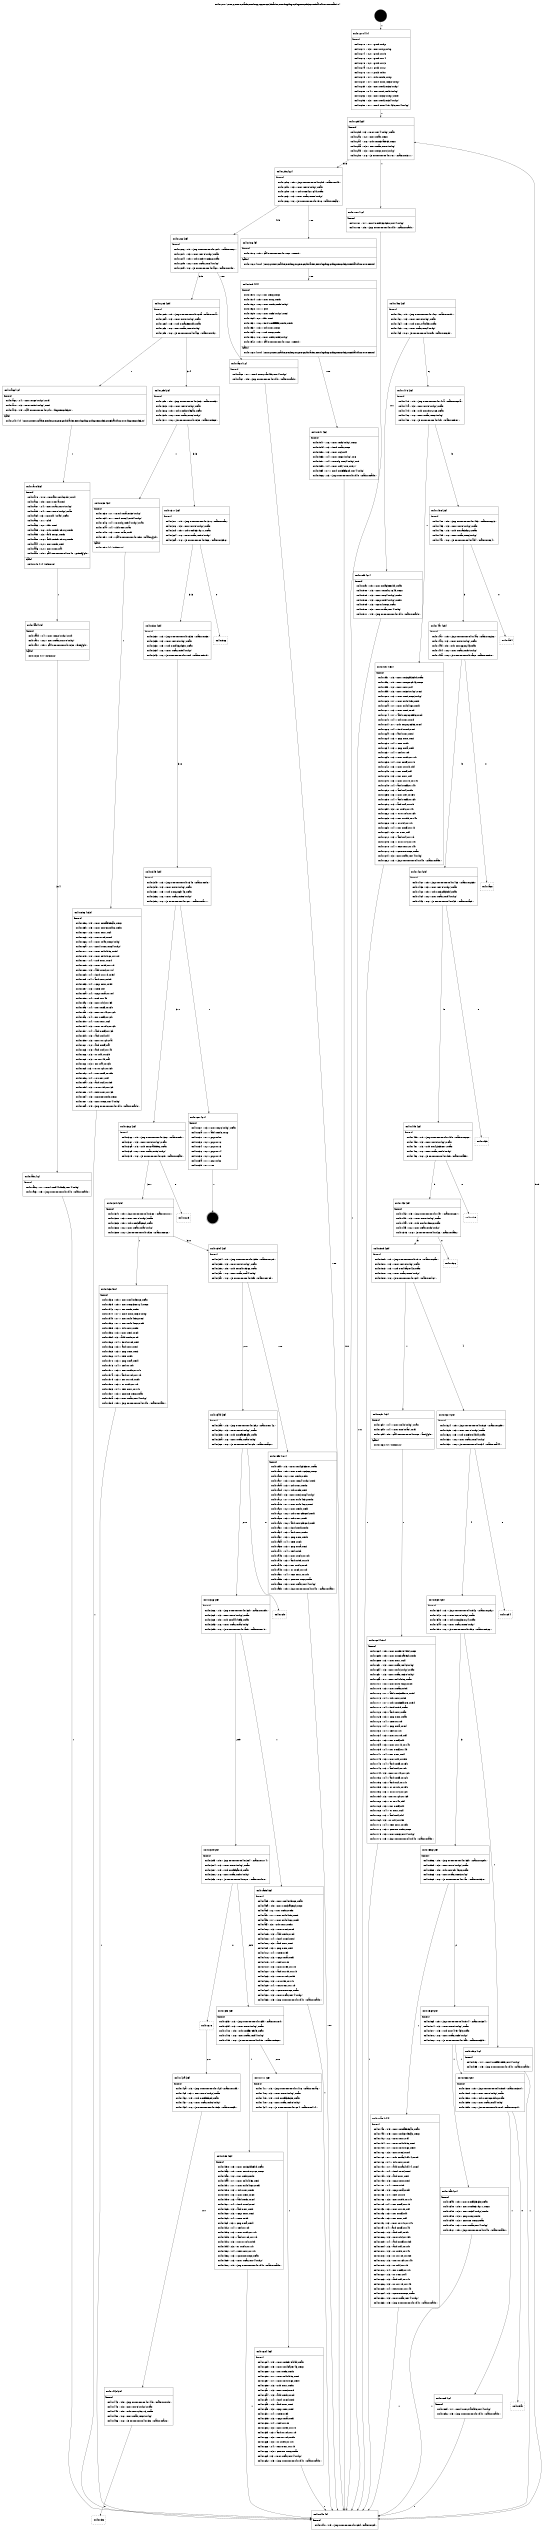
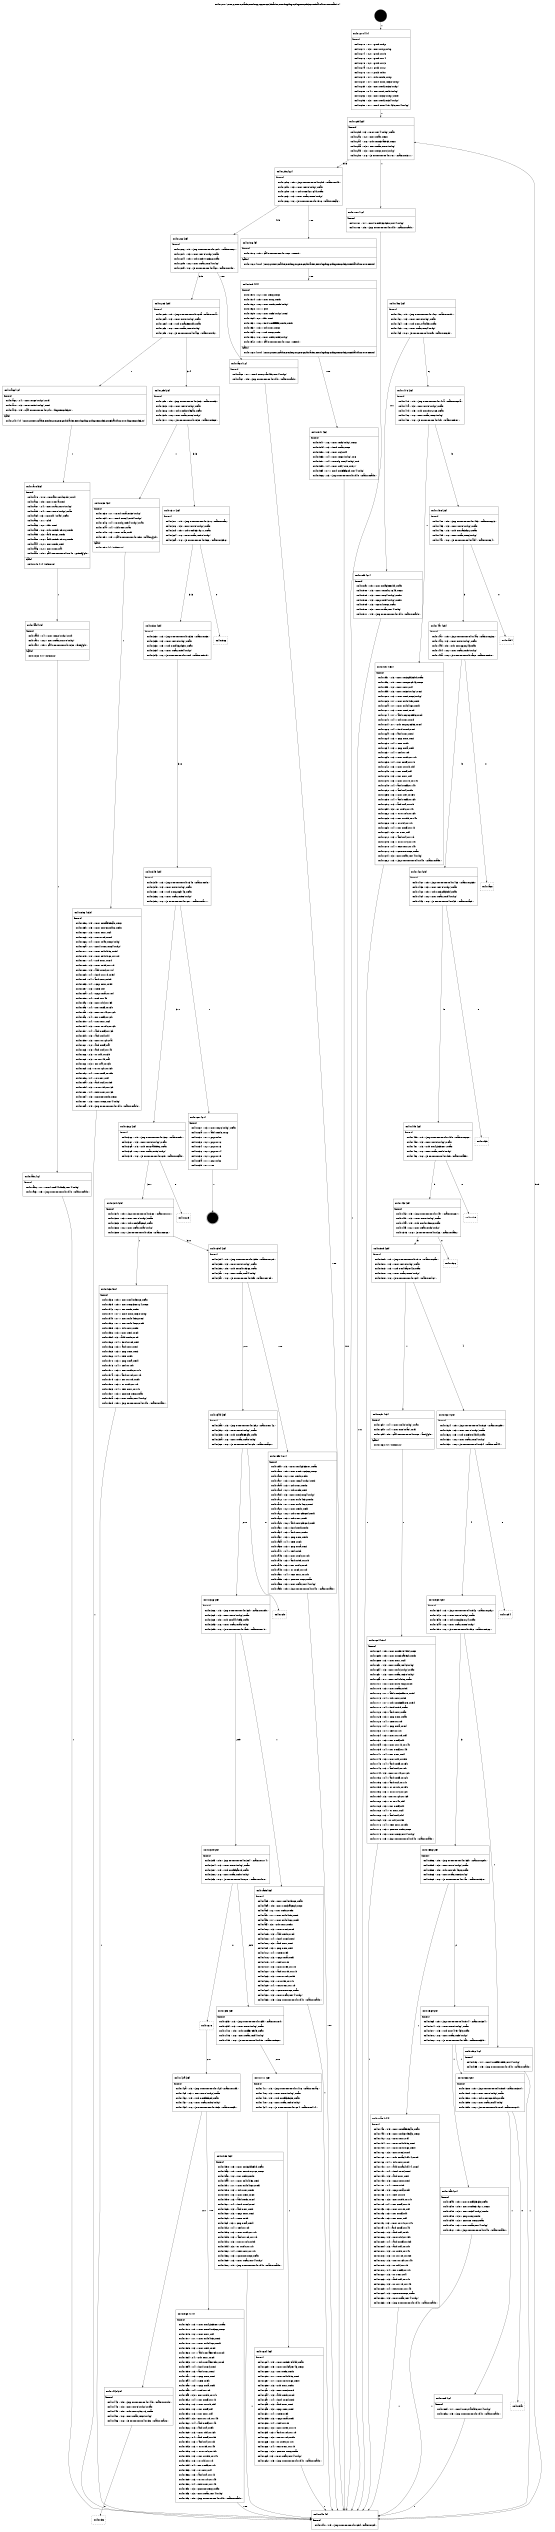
(58, 887) -> (58, 887)
(250, 2098) -> none
none -> (210, 2406)
